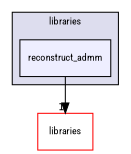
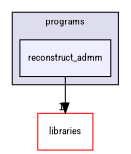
(65, 22) -> (65, 22)
